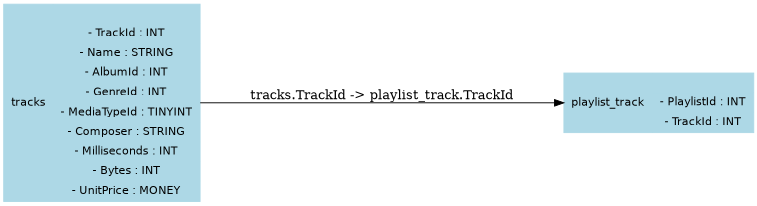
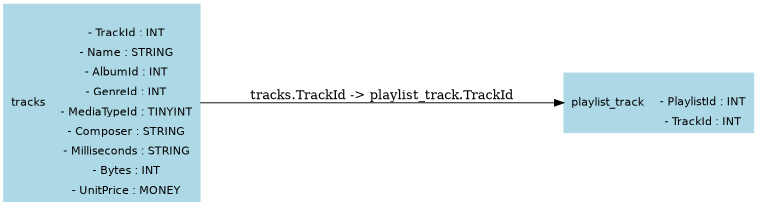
(127, 151) -> (127, 151)
